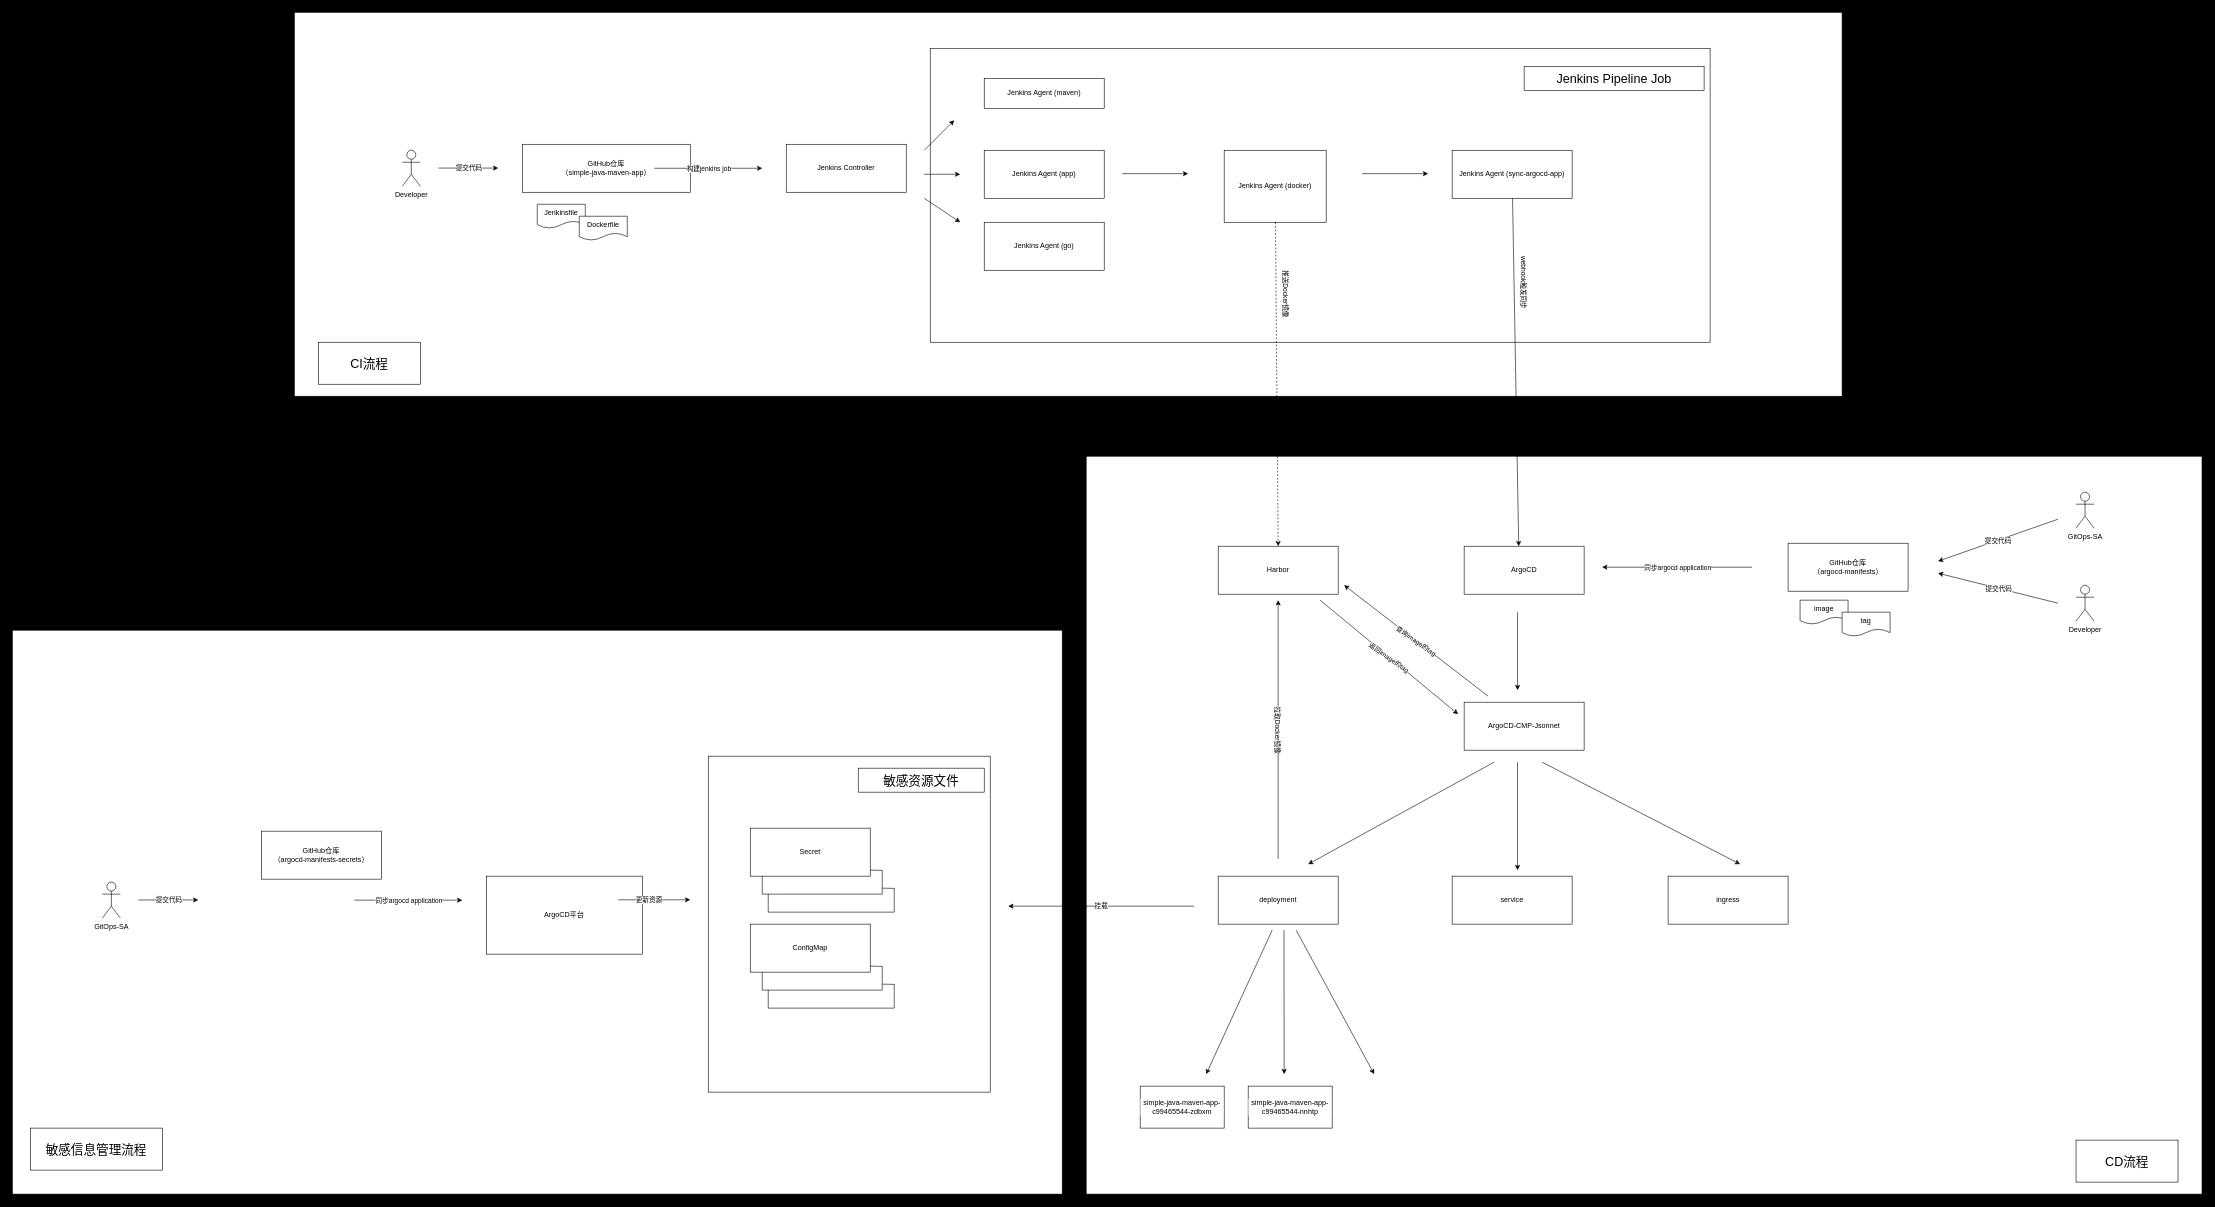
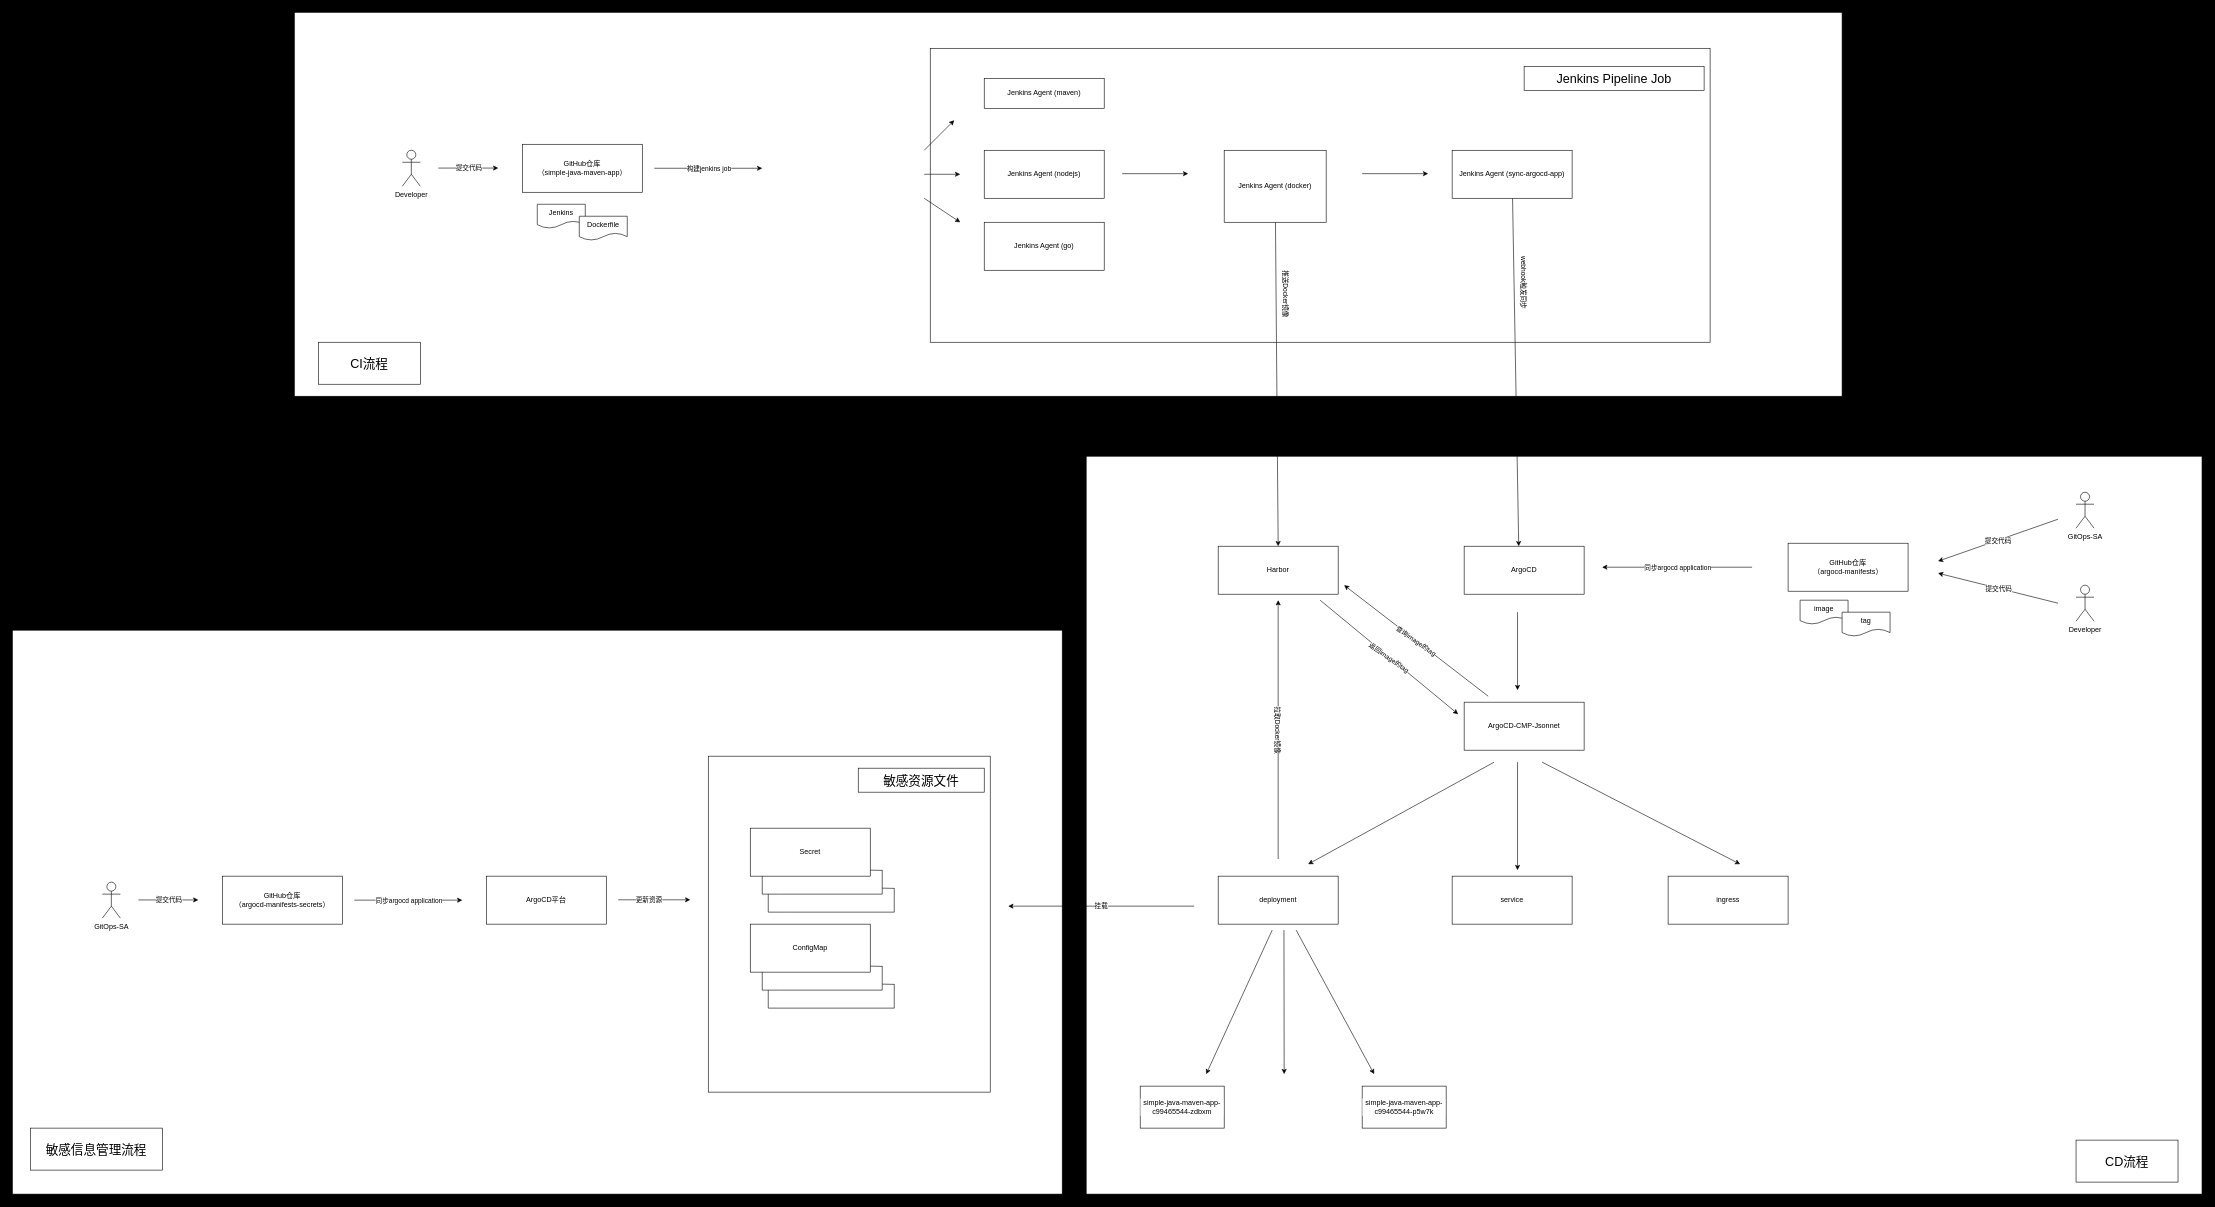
(606, 168) -> (582, 168)
(846, 168) -> none
(1044, 174) -> (1044, 174)
(561, 213) -> (561, 213)
(1276, 309) -> (1276, 309)
(321, 855) -> (282, 900)
(564, 915) -> (546, 900)
(1290, 1107) -> none
none -> (1404, 1107)
